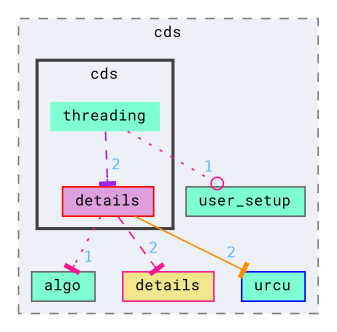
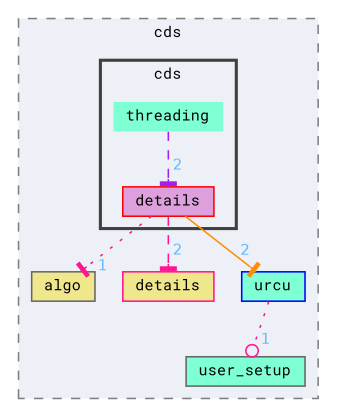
(163, 152) -> (261, 323)
(63, 286) -> (63, 286)
